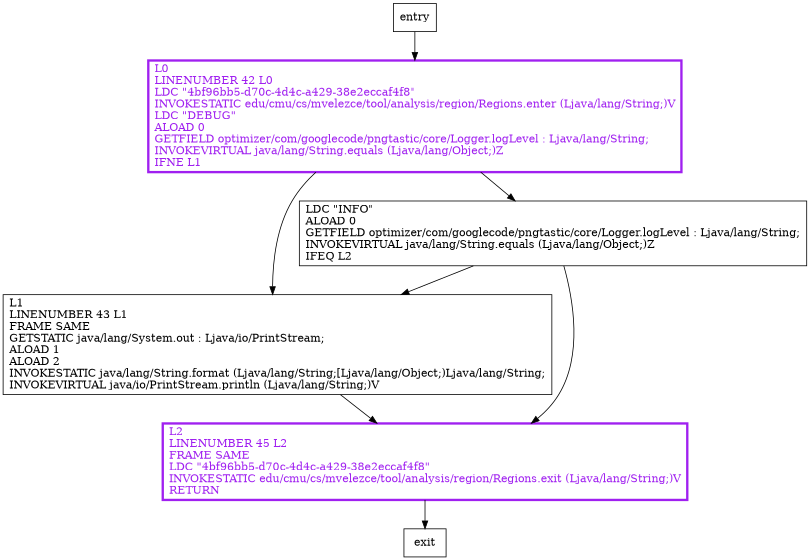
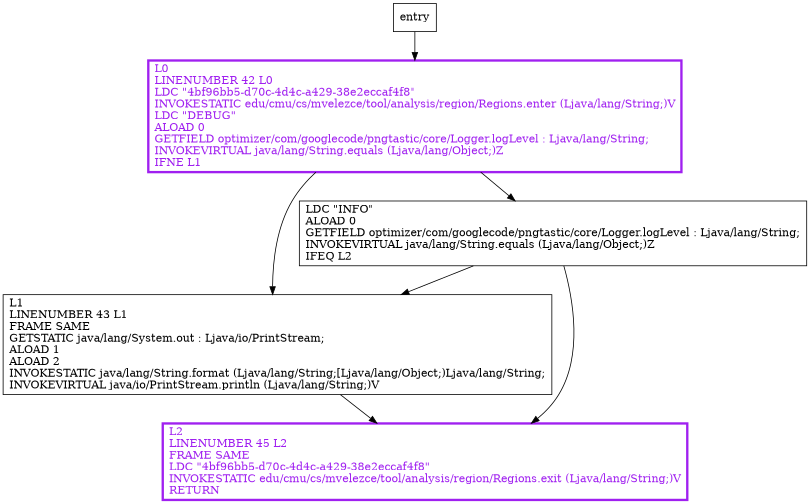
(425, 543) -> none
